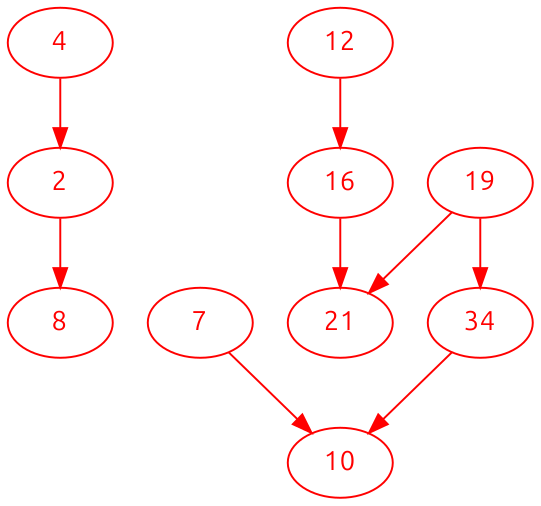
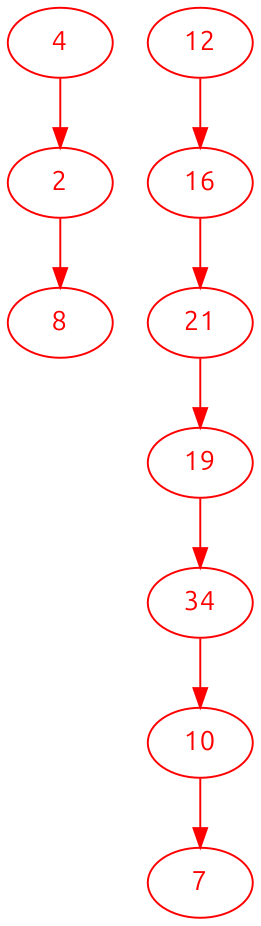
(417, 246) -> (200, 383)
(263, 386) -> (200, 803)
